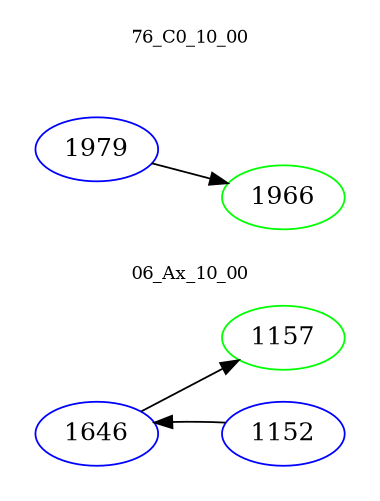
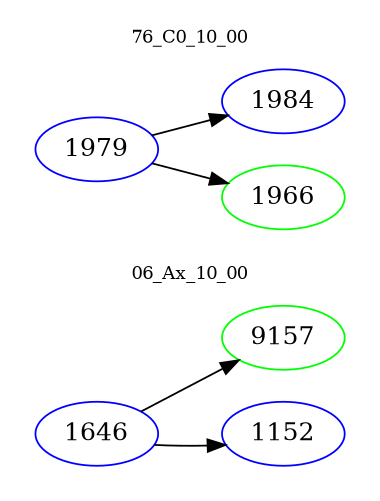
none -> (283, 101)
(283, 338) -> (283, 338)
(199, 422) -> (181, 446)
